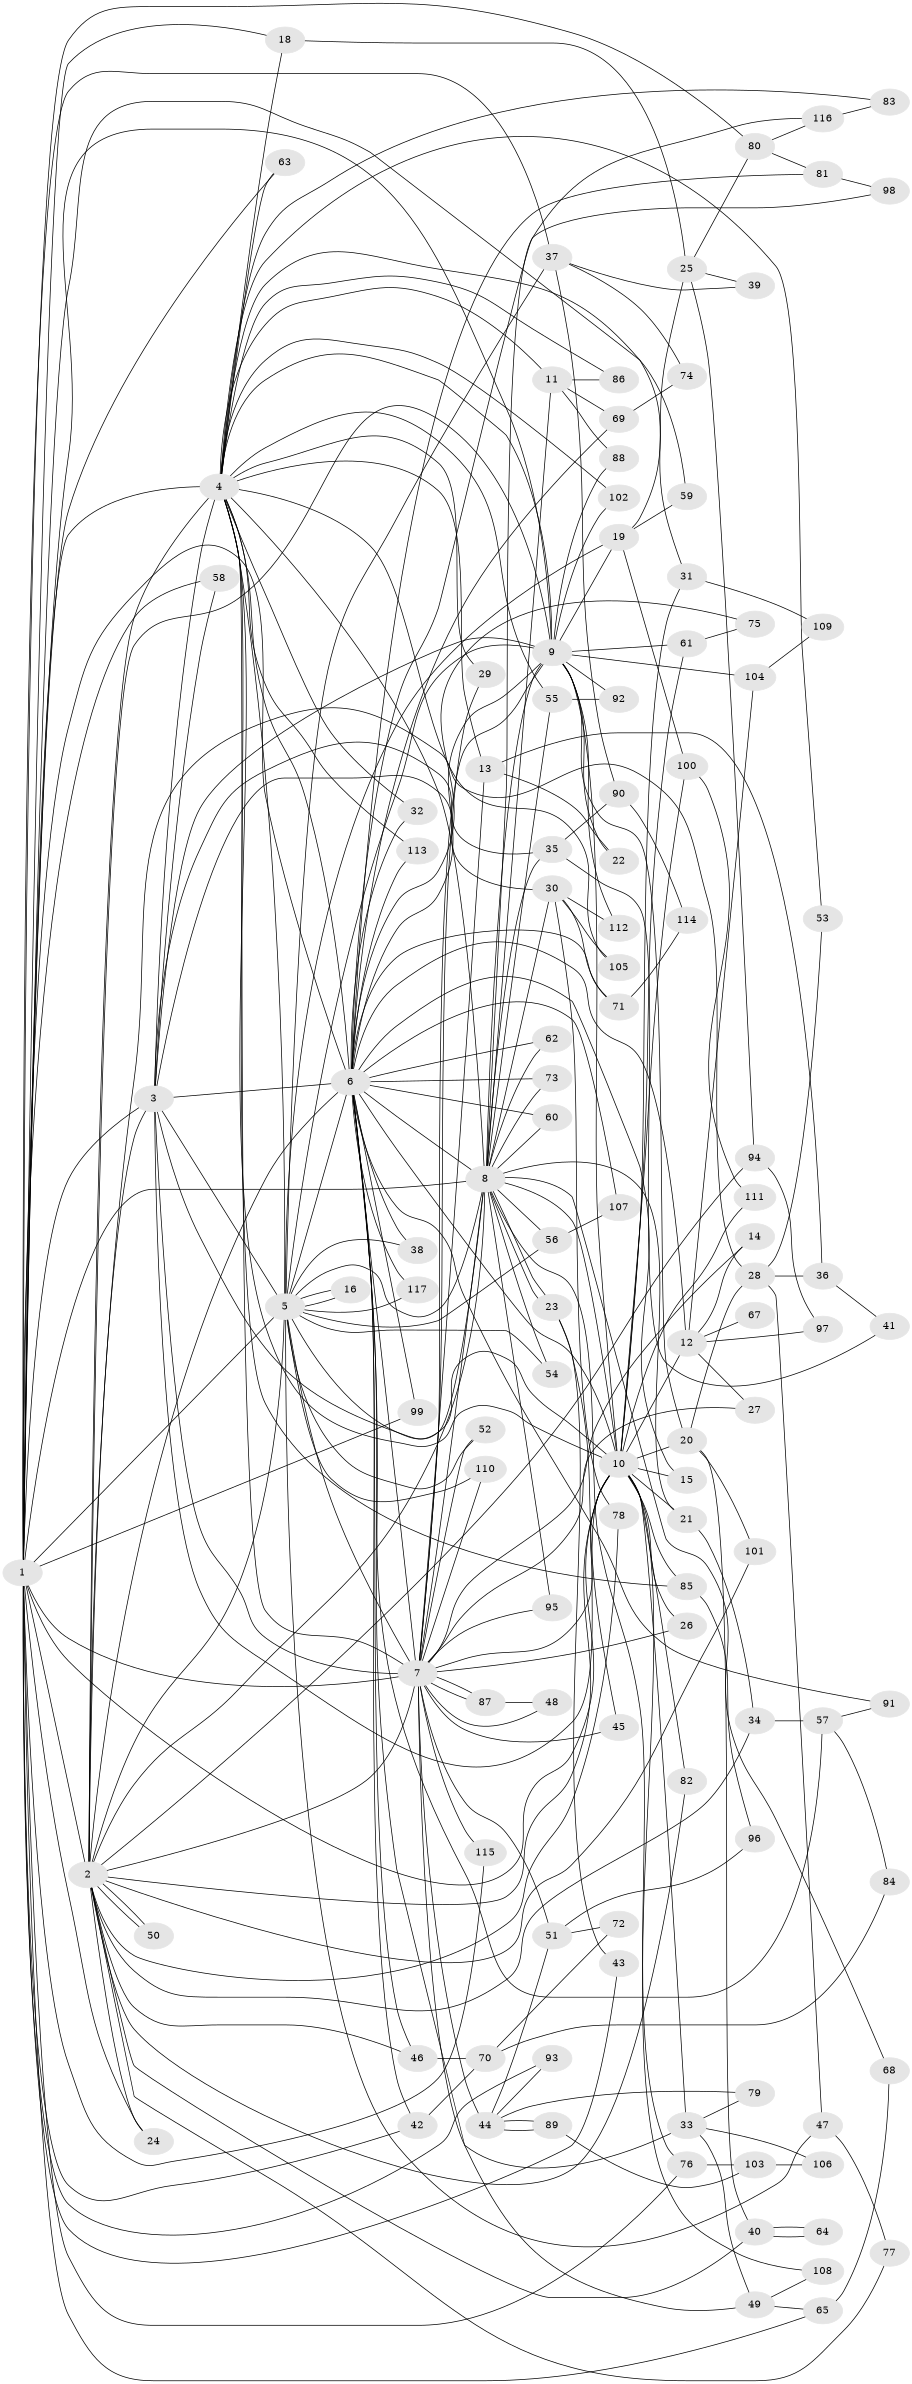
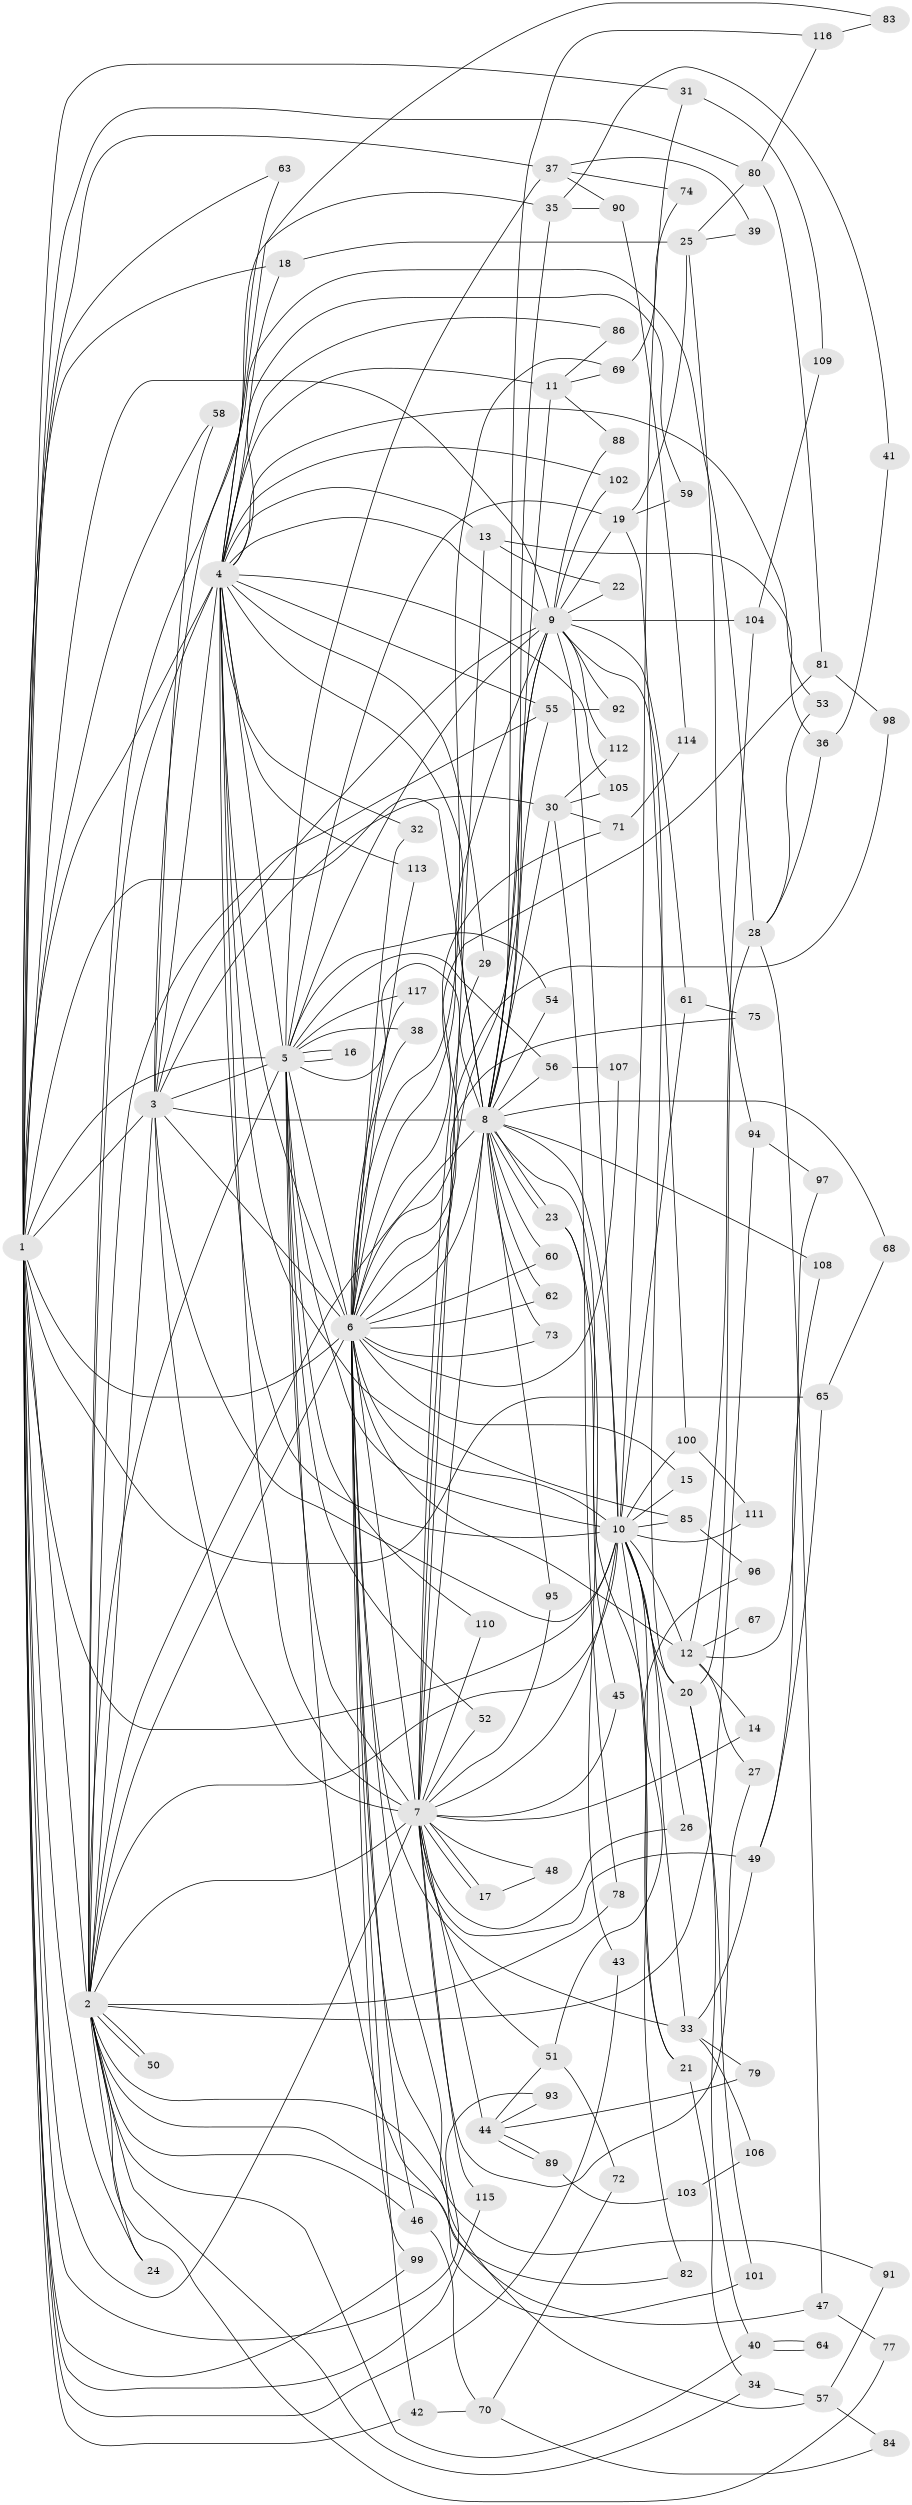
(140, 638) -> (116, 1254)
(485, 1703) -> (485, 1897)
(687, 2165) -> none
